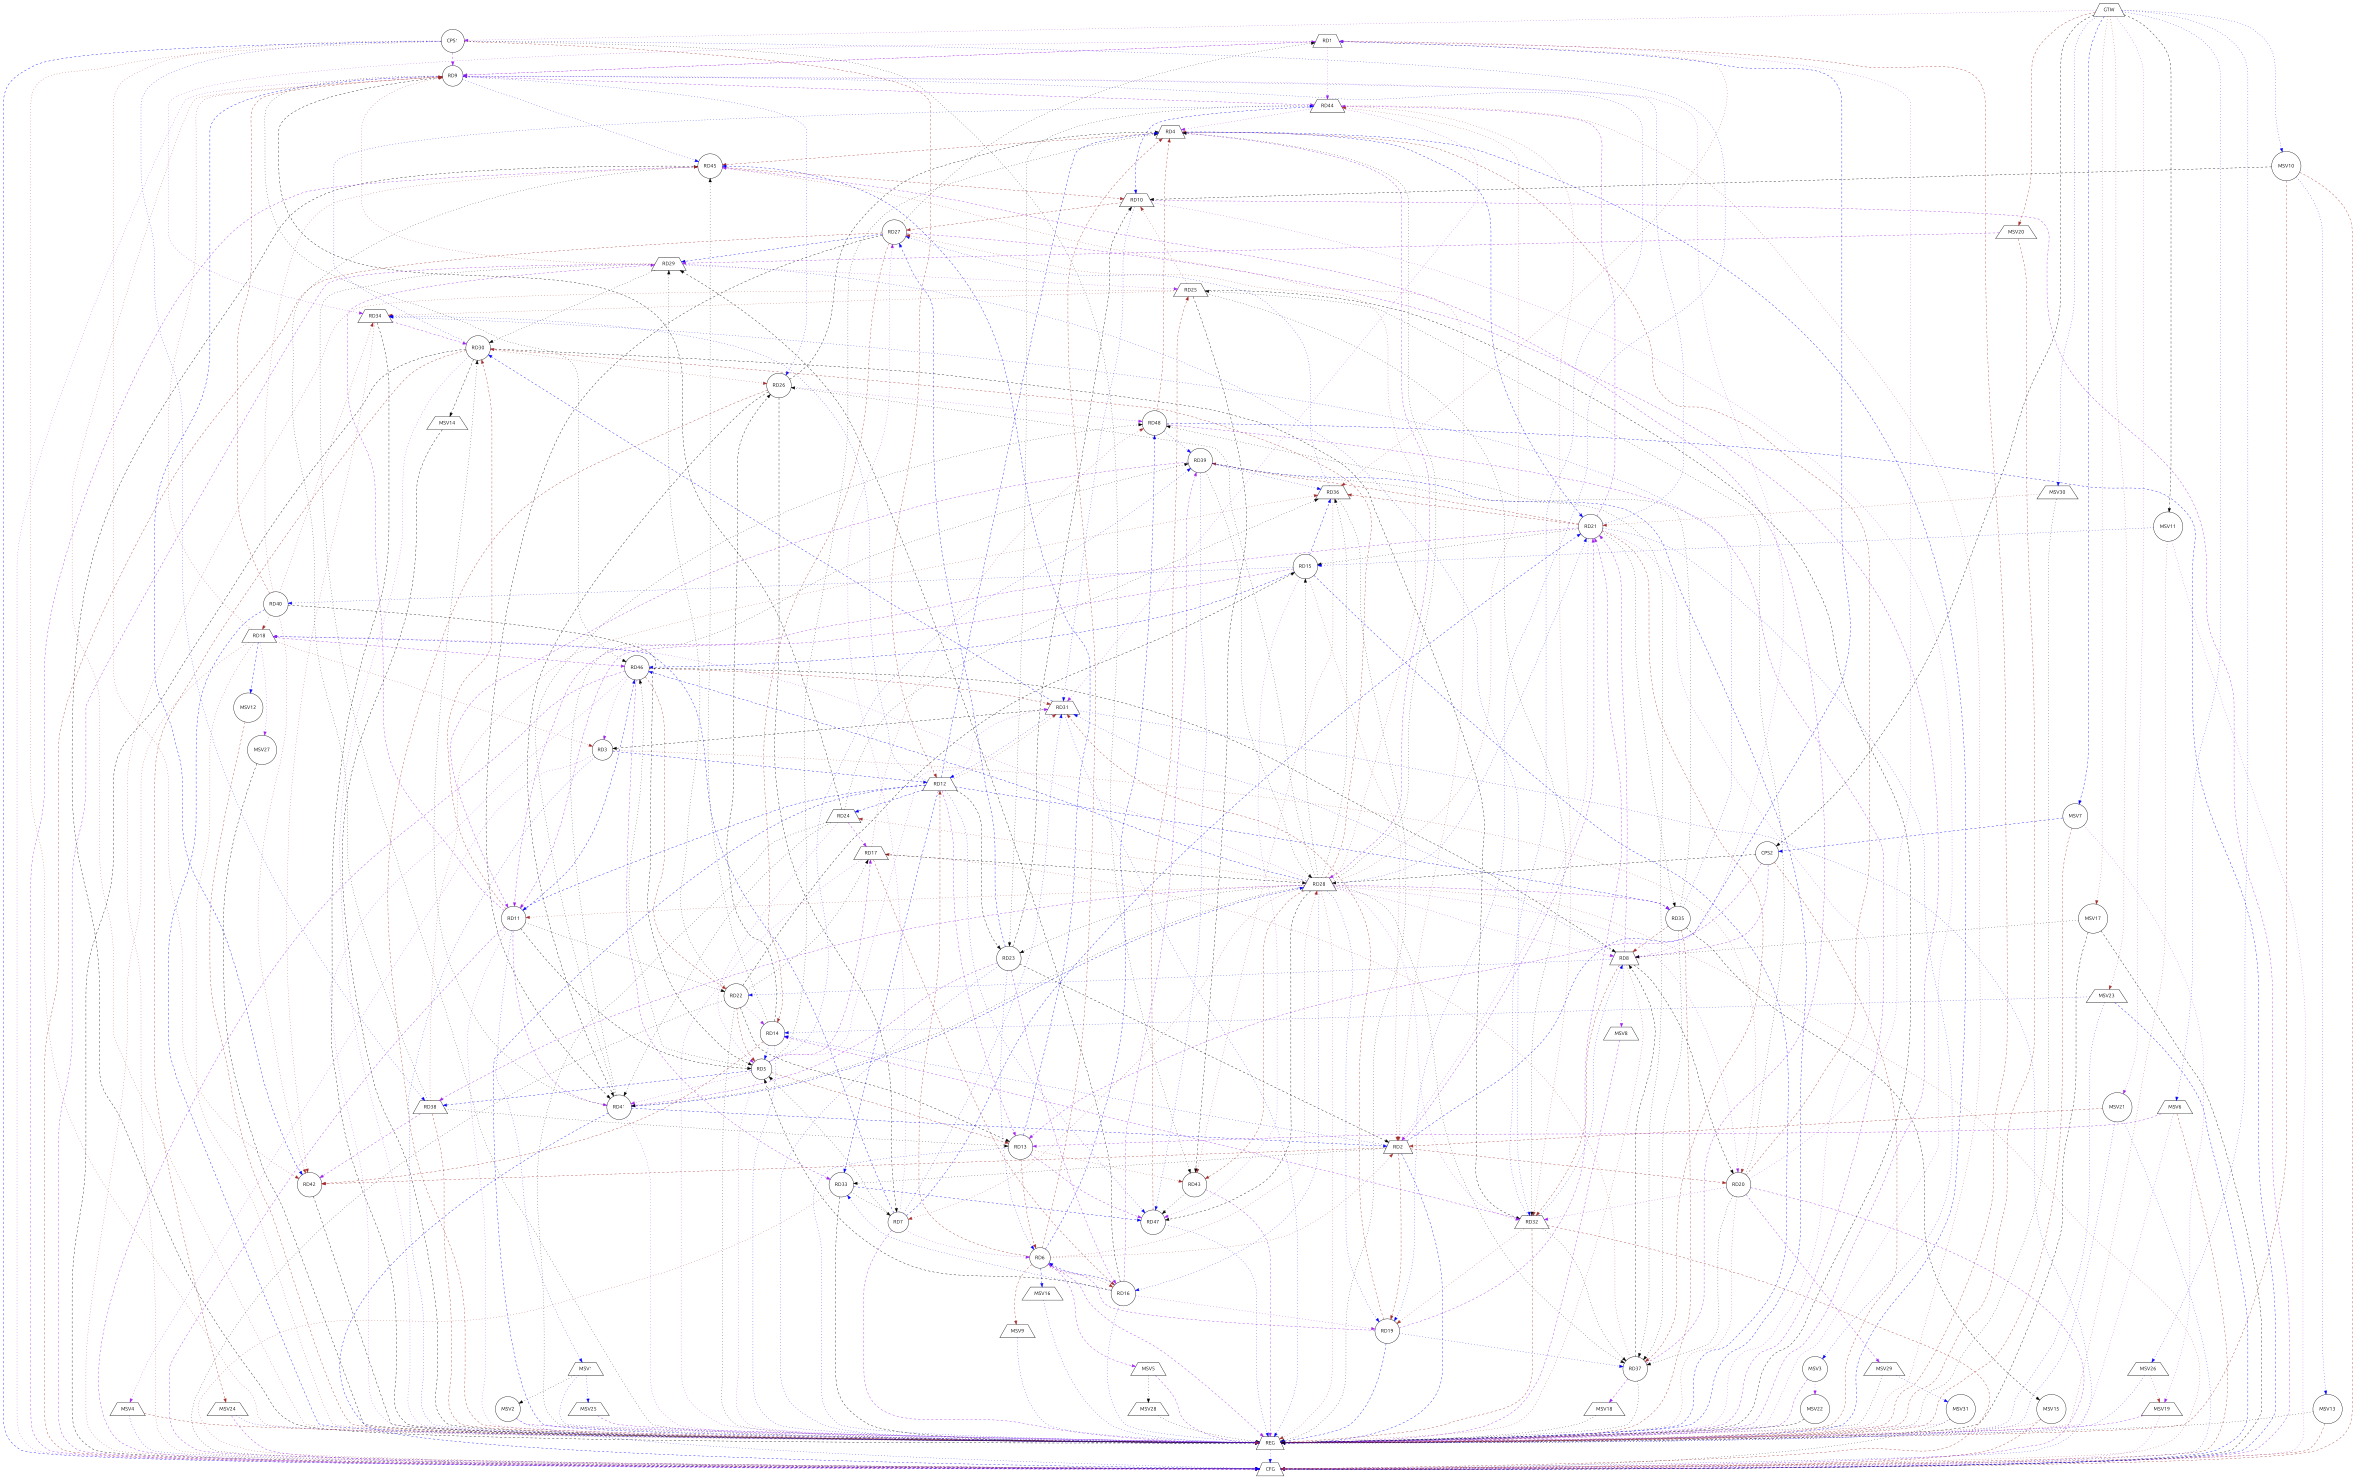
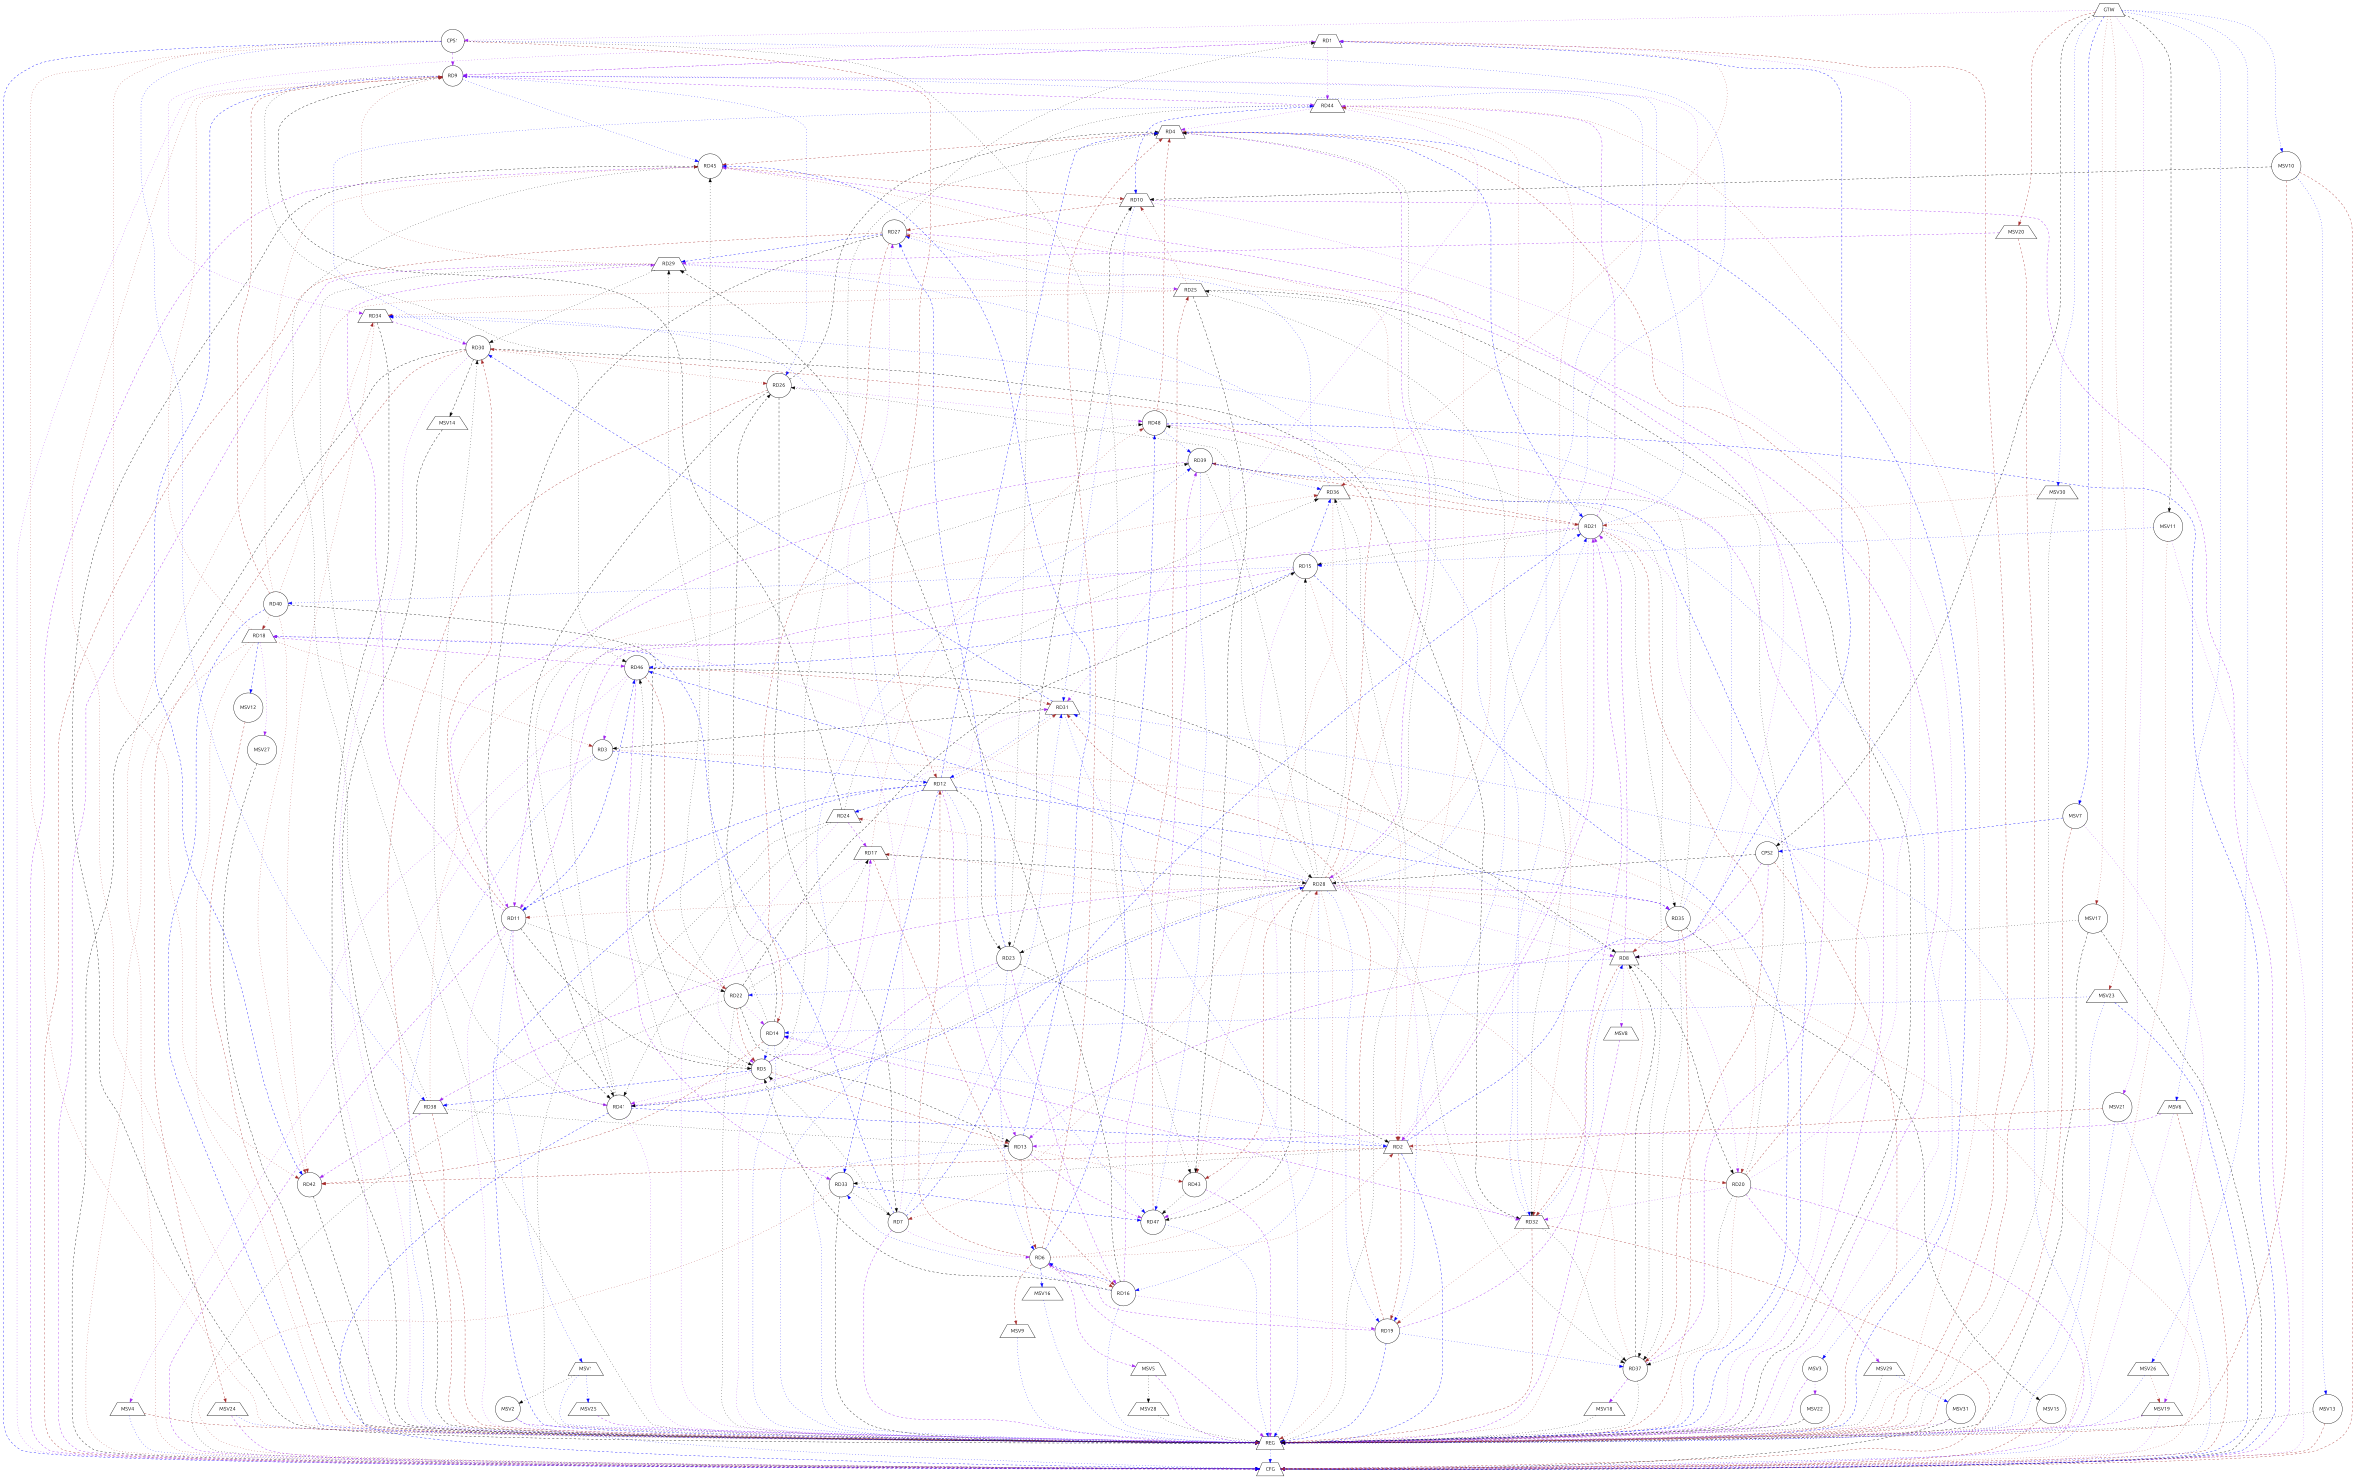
(1471, 510) -> (1456, 509)
(142, 1450) -> none
(1736, 1455) -> (1736, 1455)
